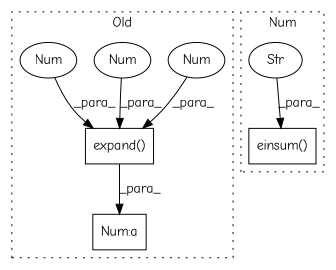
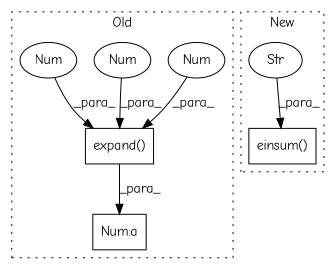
(282, 23) -> (282, 23)
